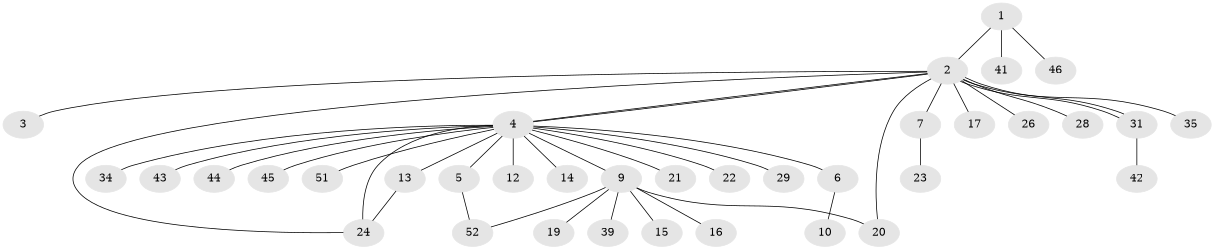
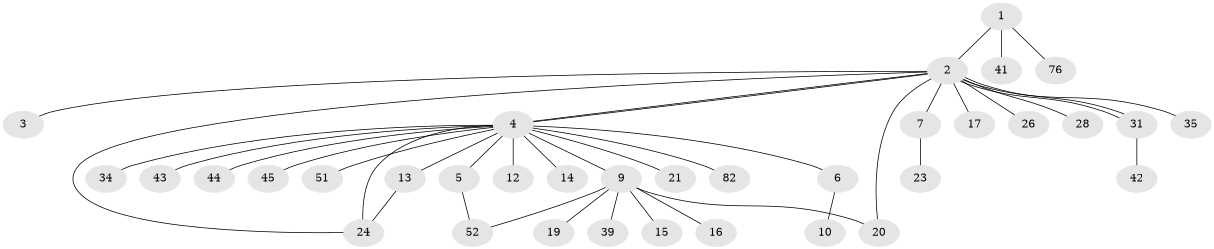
(1056, 71) -> (1056, 71)
(730, 179) -> (730, 179)
(784, 179) -> none
